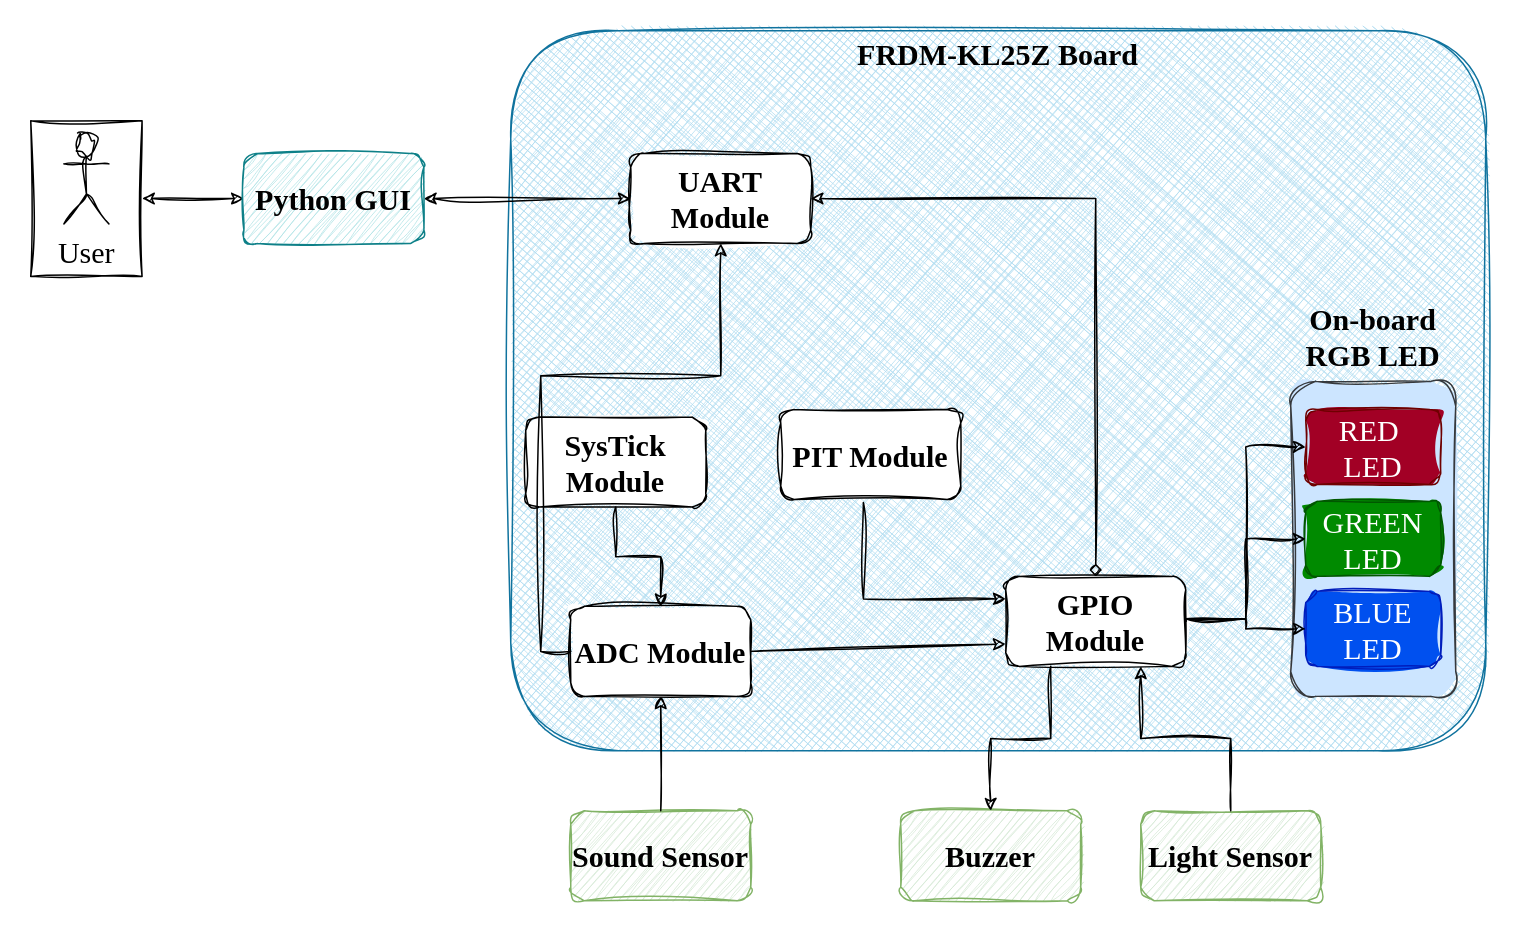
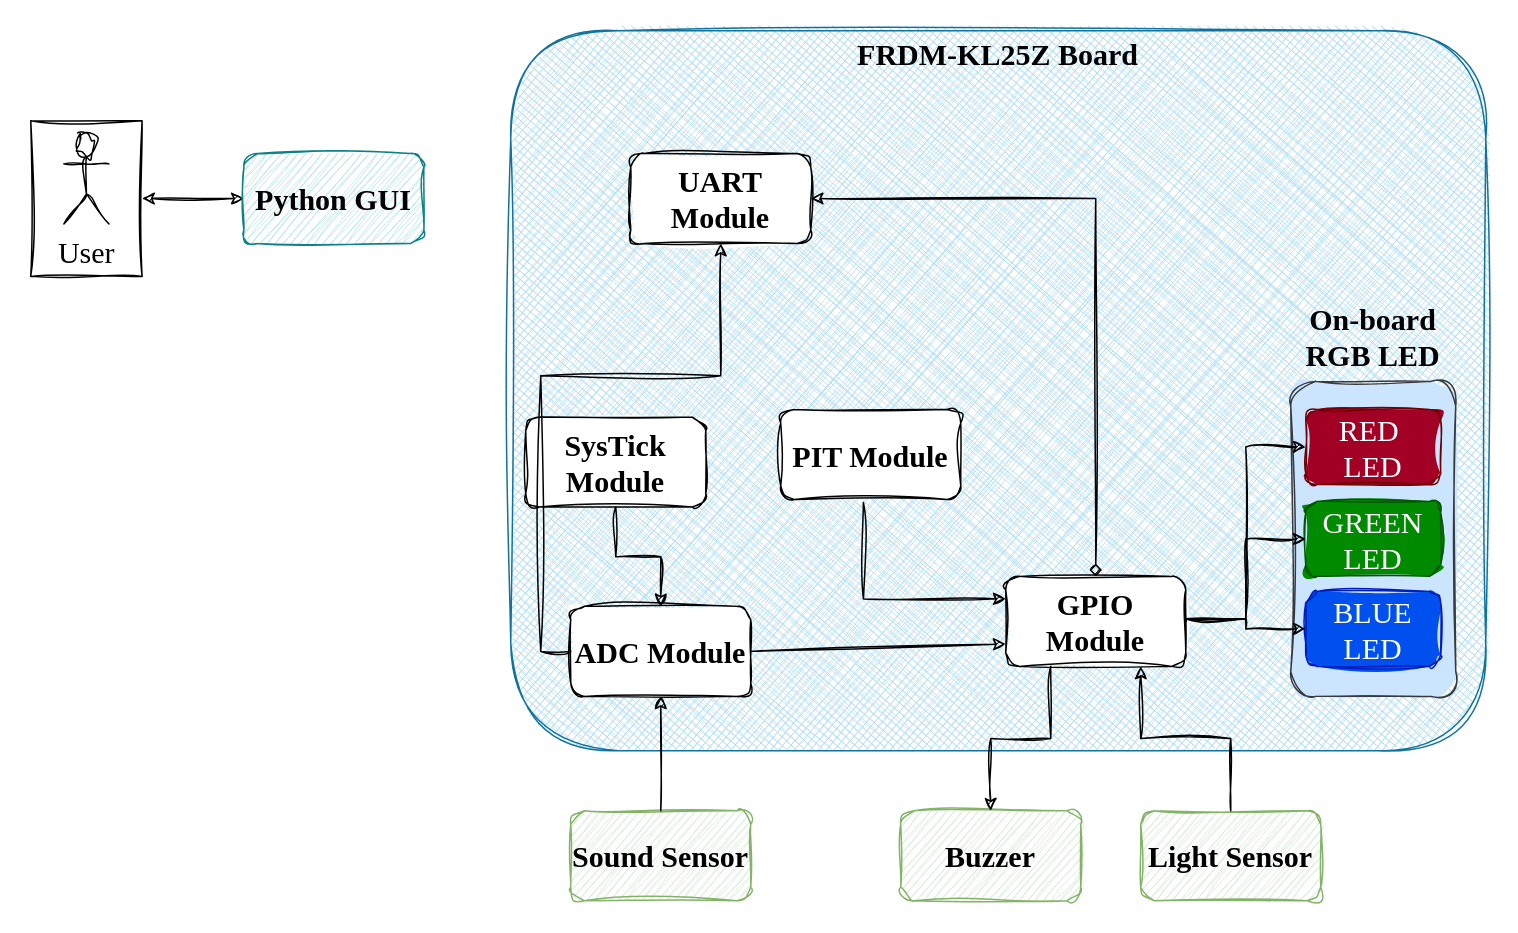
(473, 199) -> none
